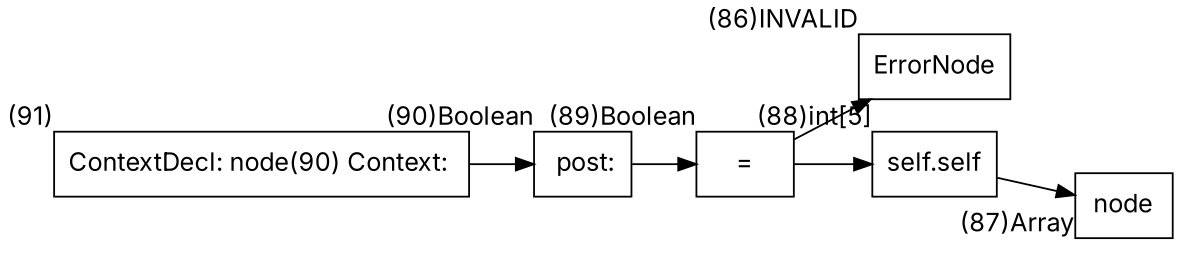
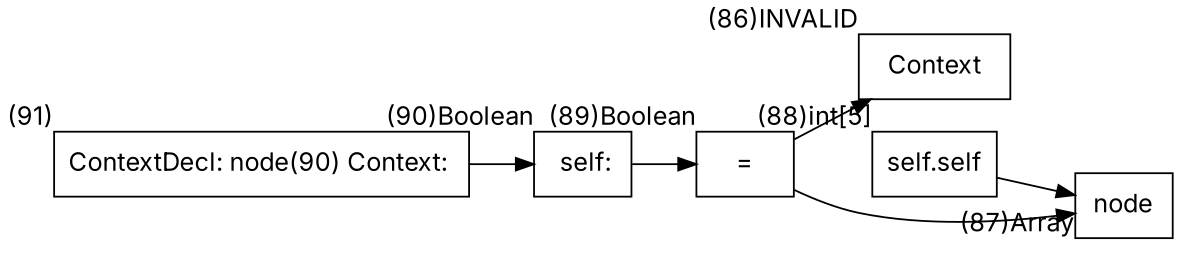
(935, 67) -> (935, 67)
(583, 164) -> (583, 164)
(824, 164) -> (923, 221)
